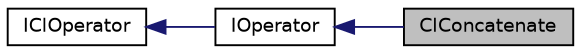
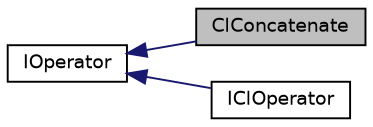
(190, 27) -> (179, 83)
